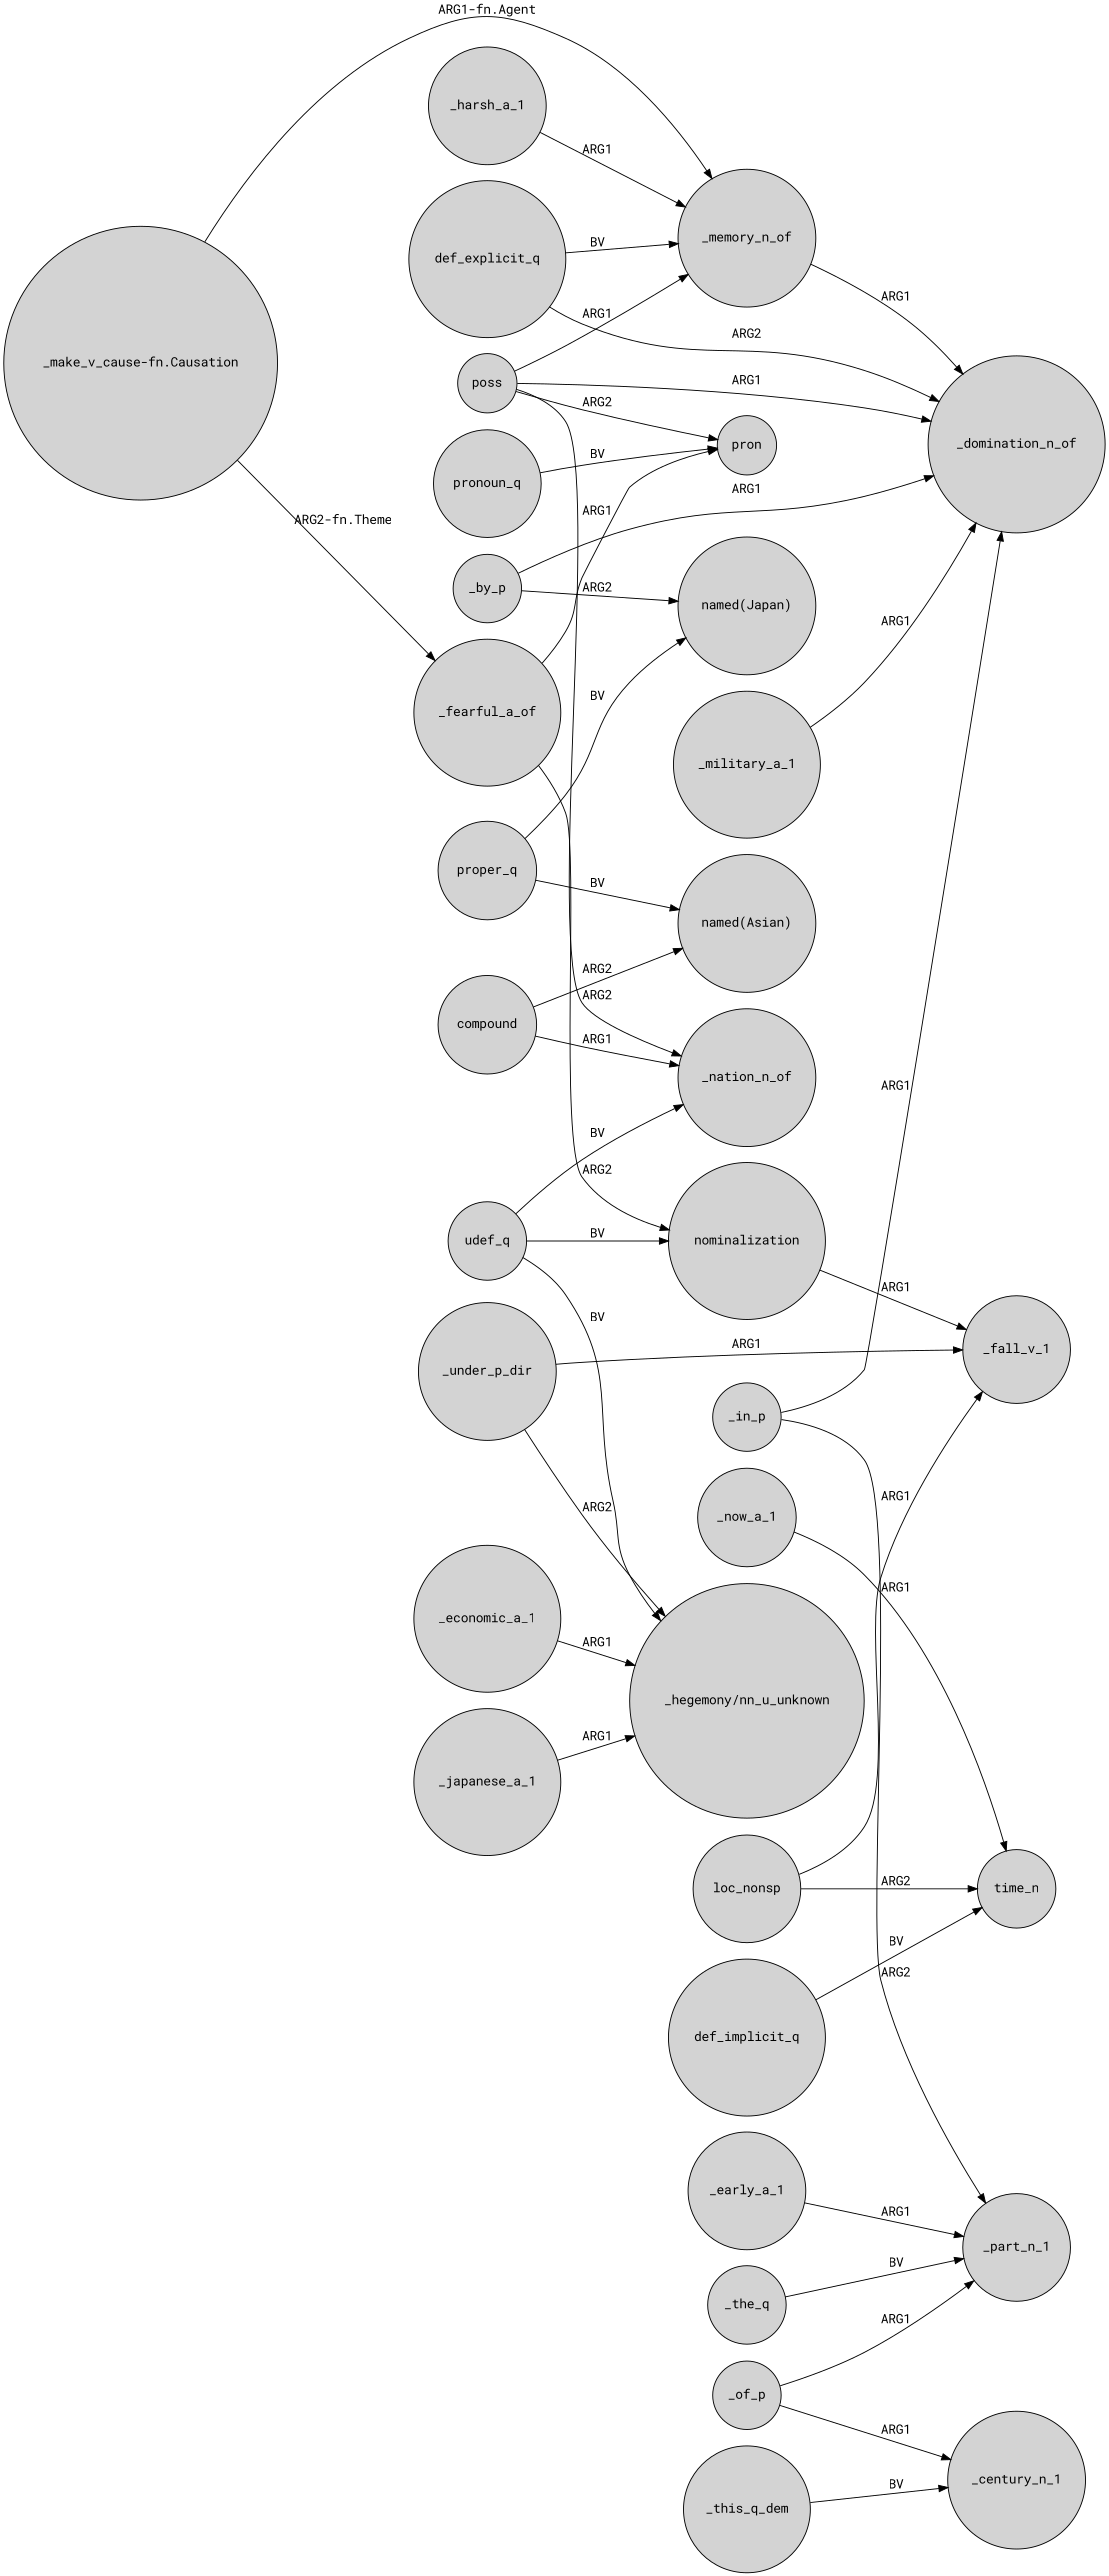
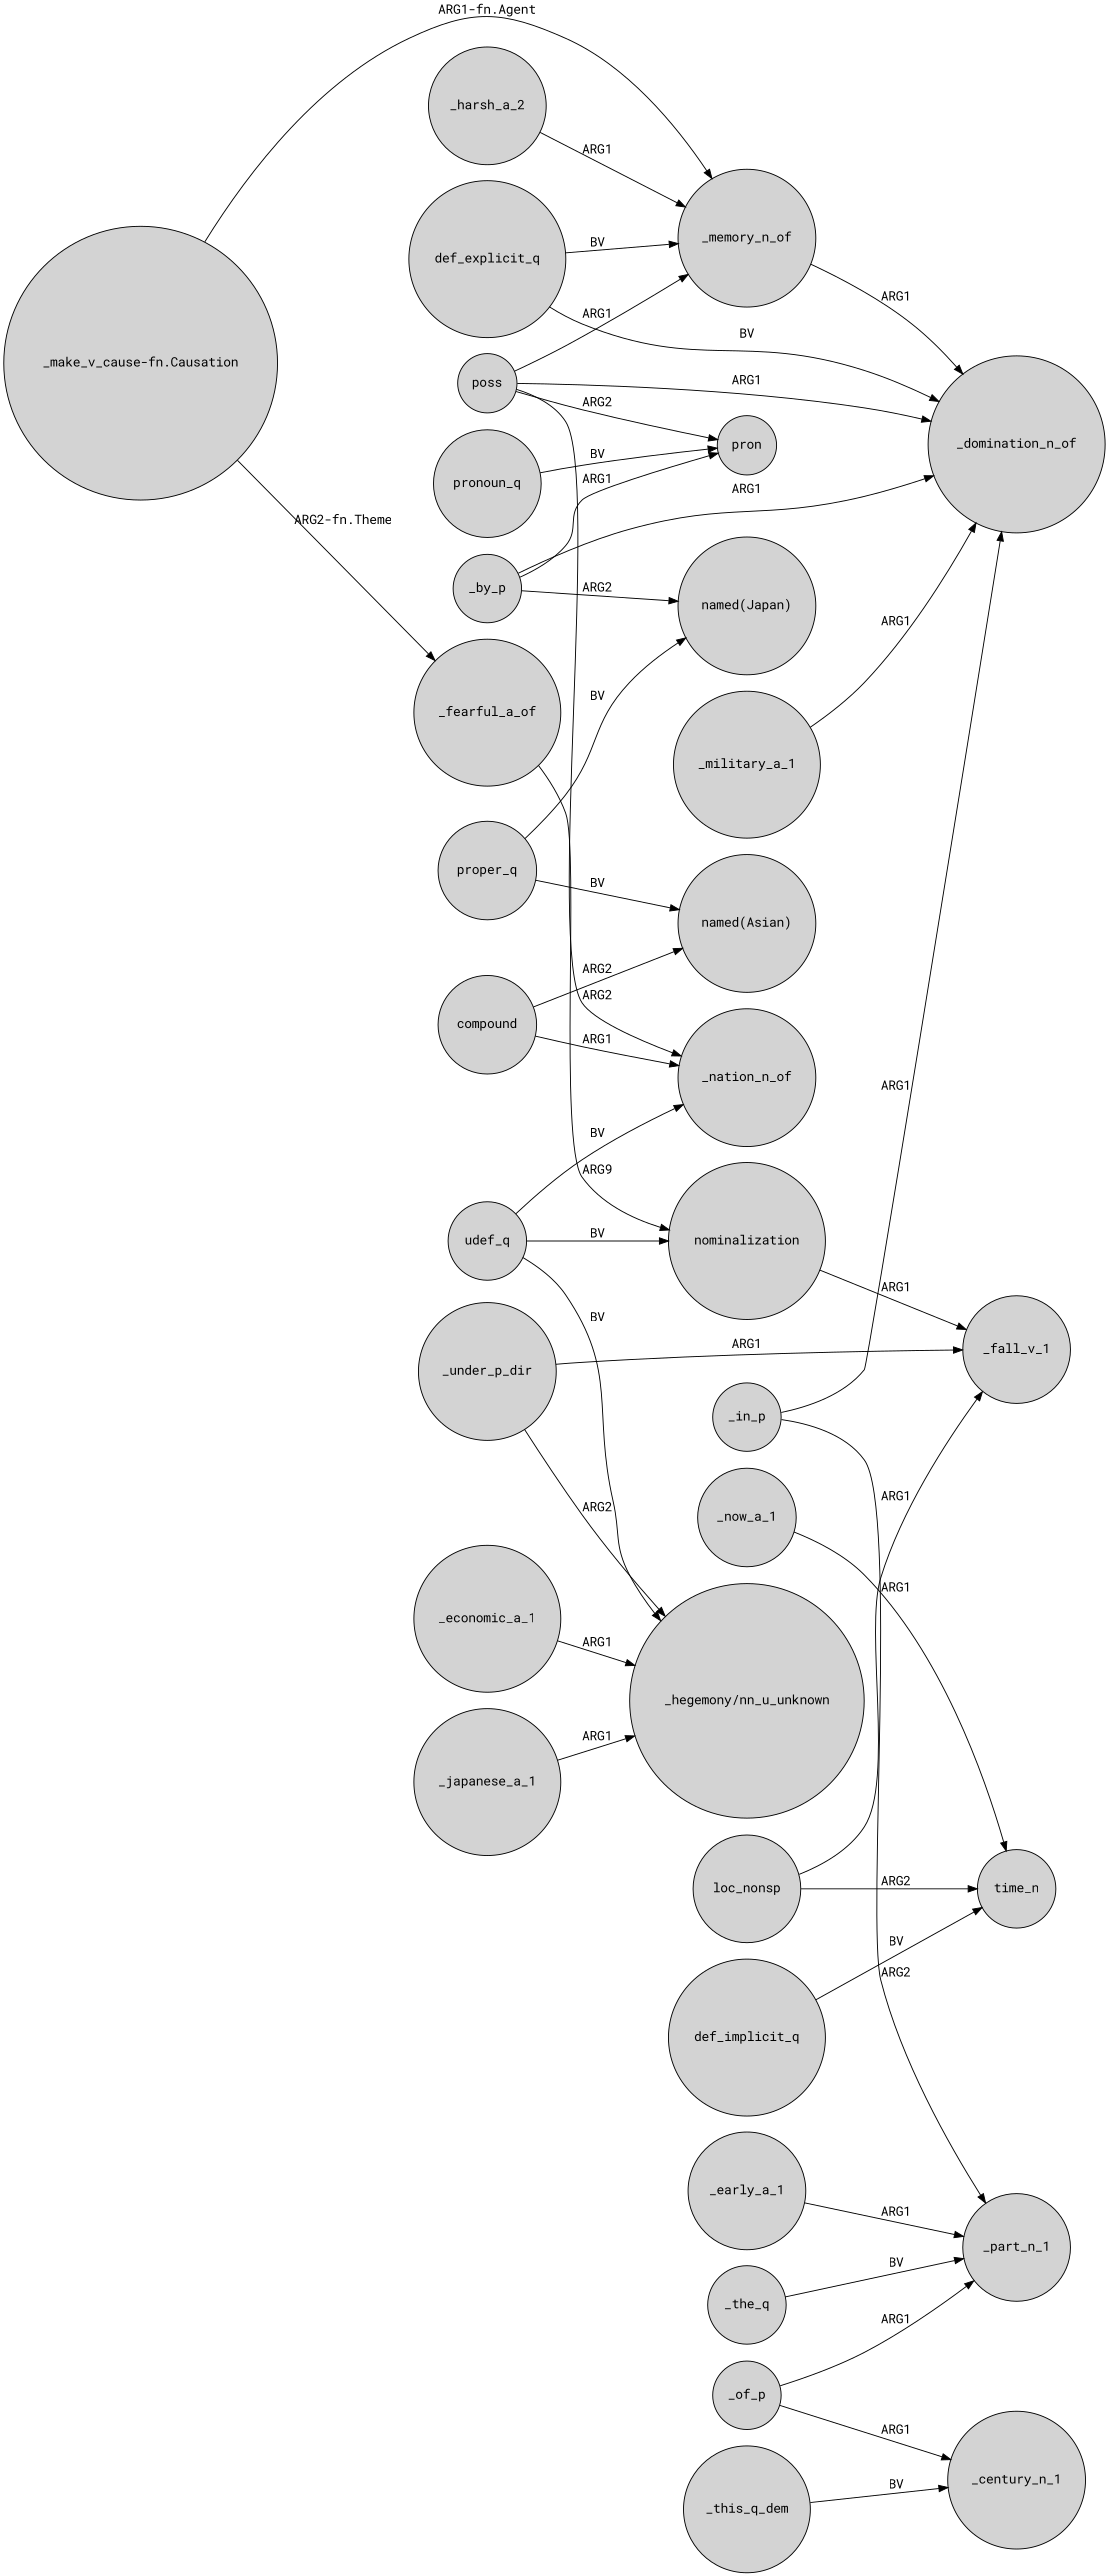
(487, 106) -> (487, 106)
(747, 334) -> (747, 334)
(607, 530) -> (595, 493)
(598, 1170) -> (598, 1170)
